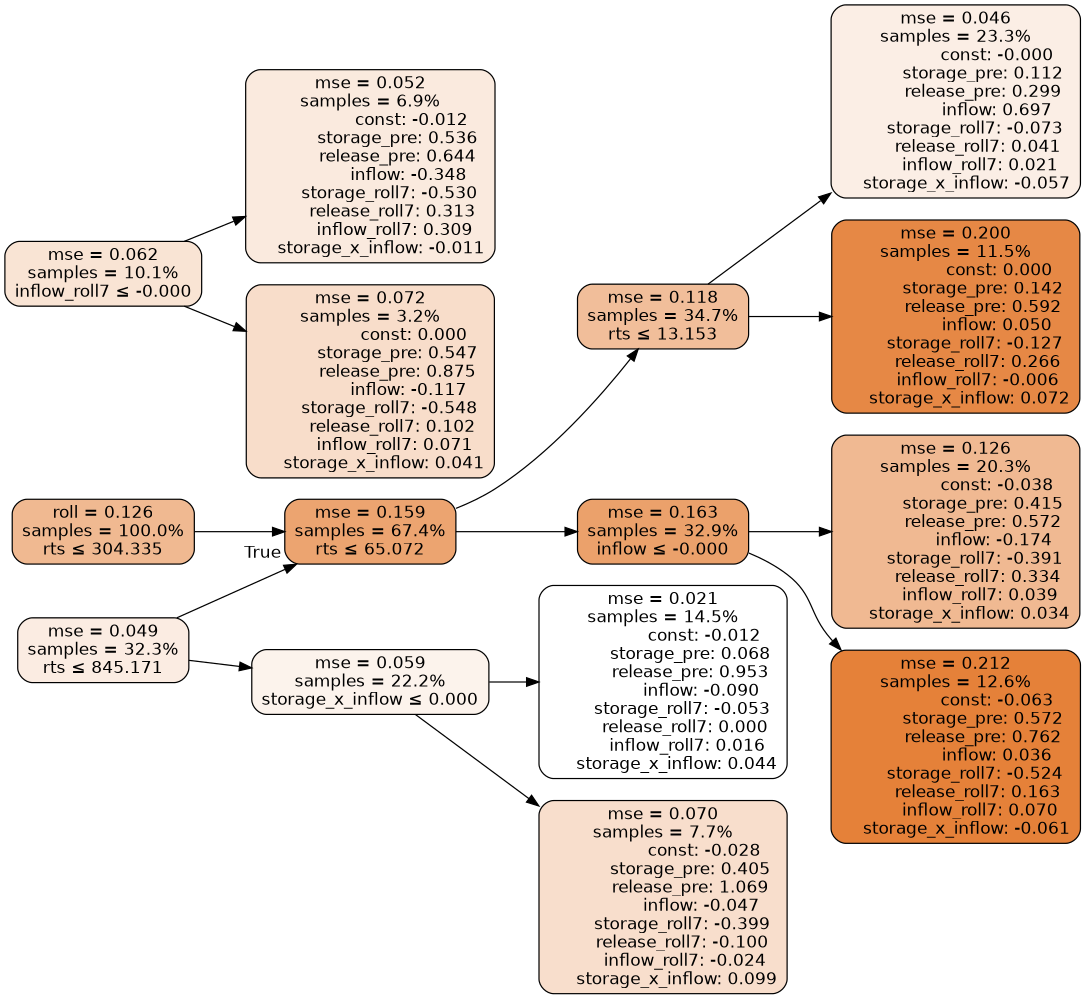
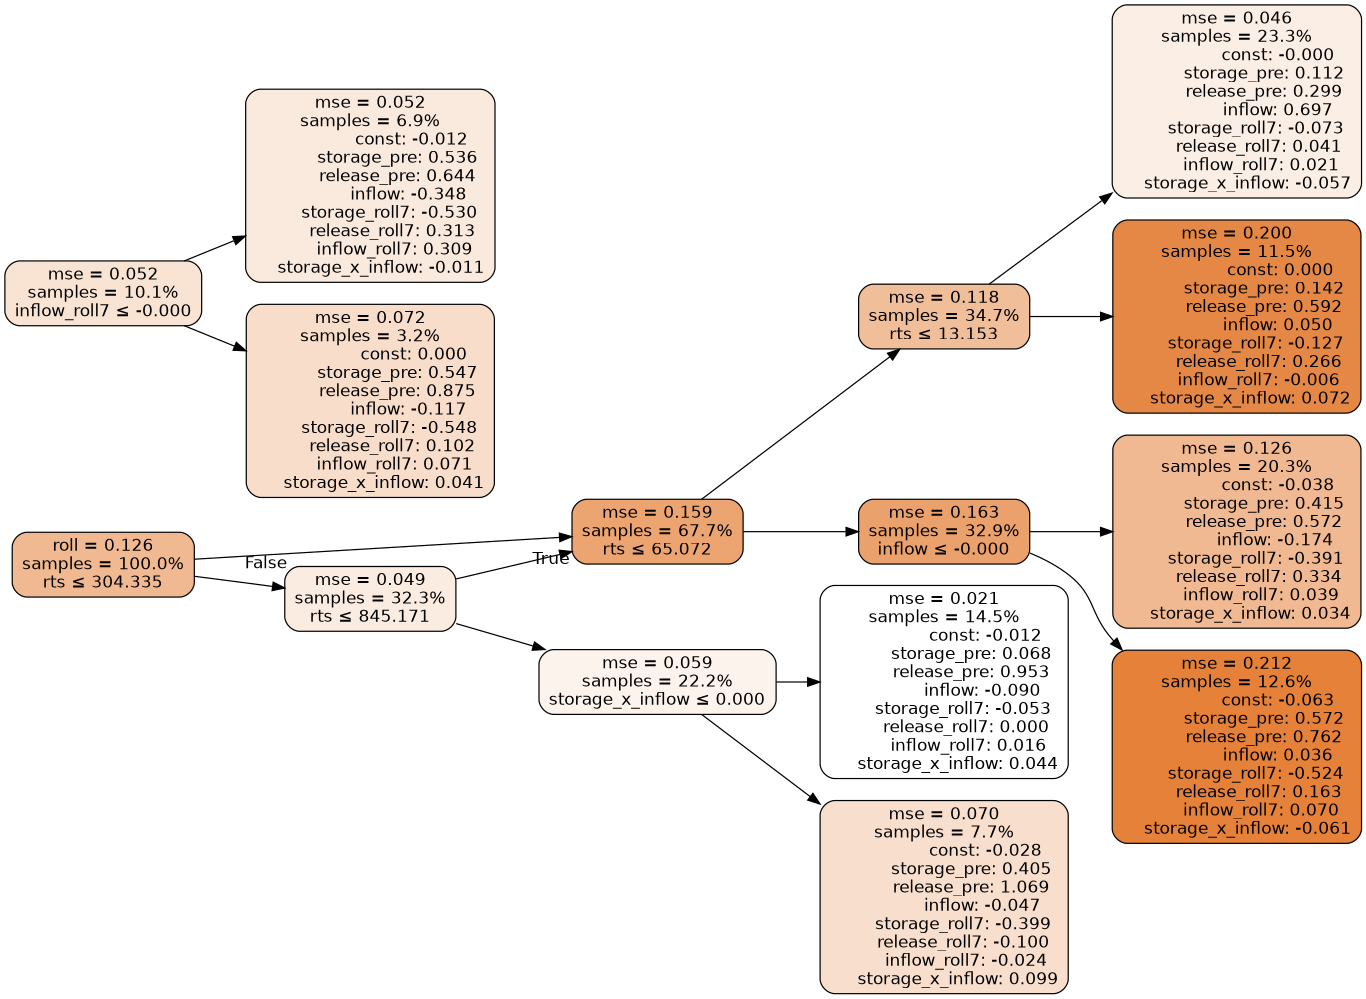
(103, 274) -> (103, 293)
(370, 532) -> (658, 532)
none -> (233, 581)
